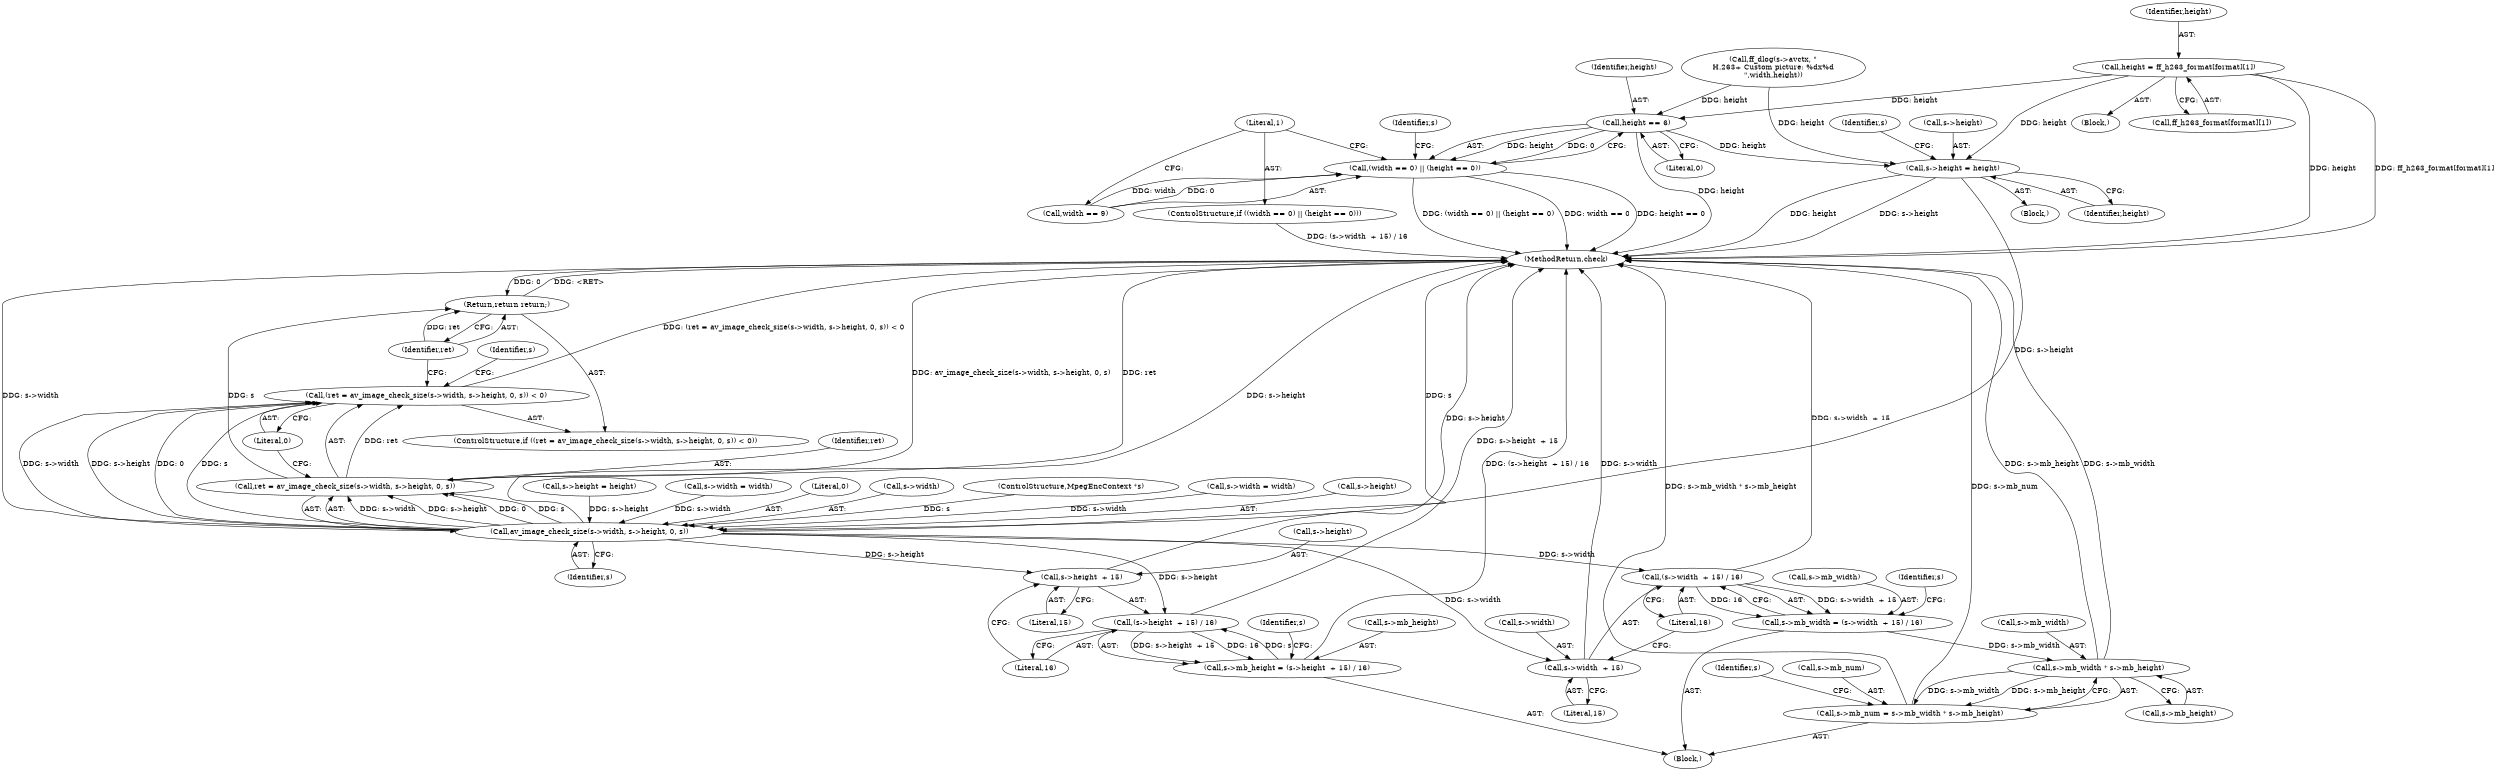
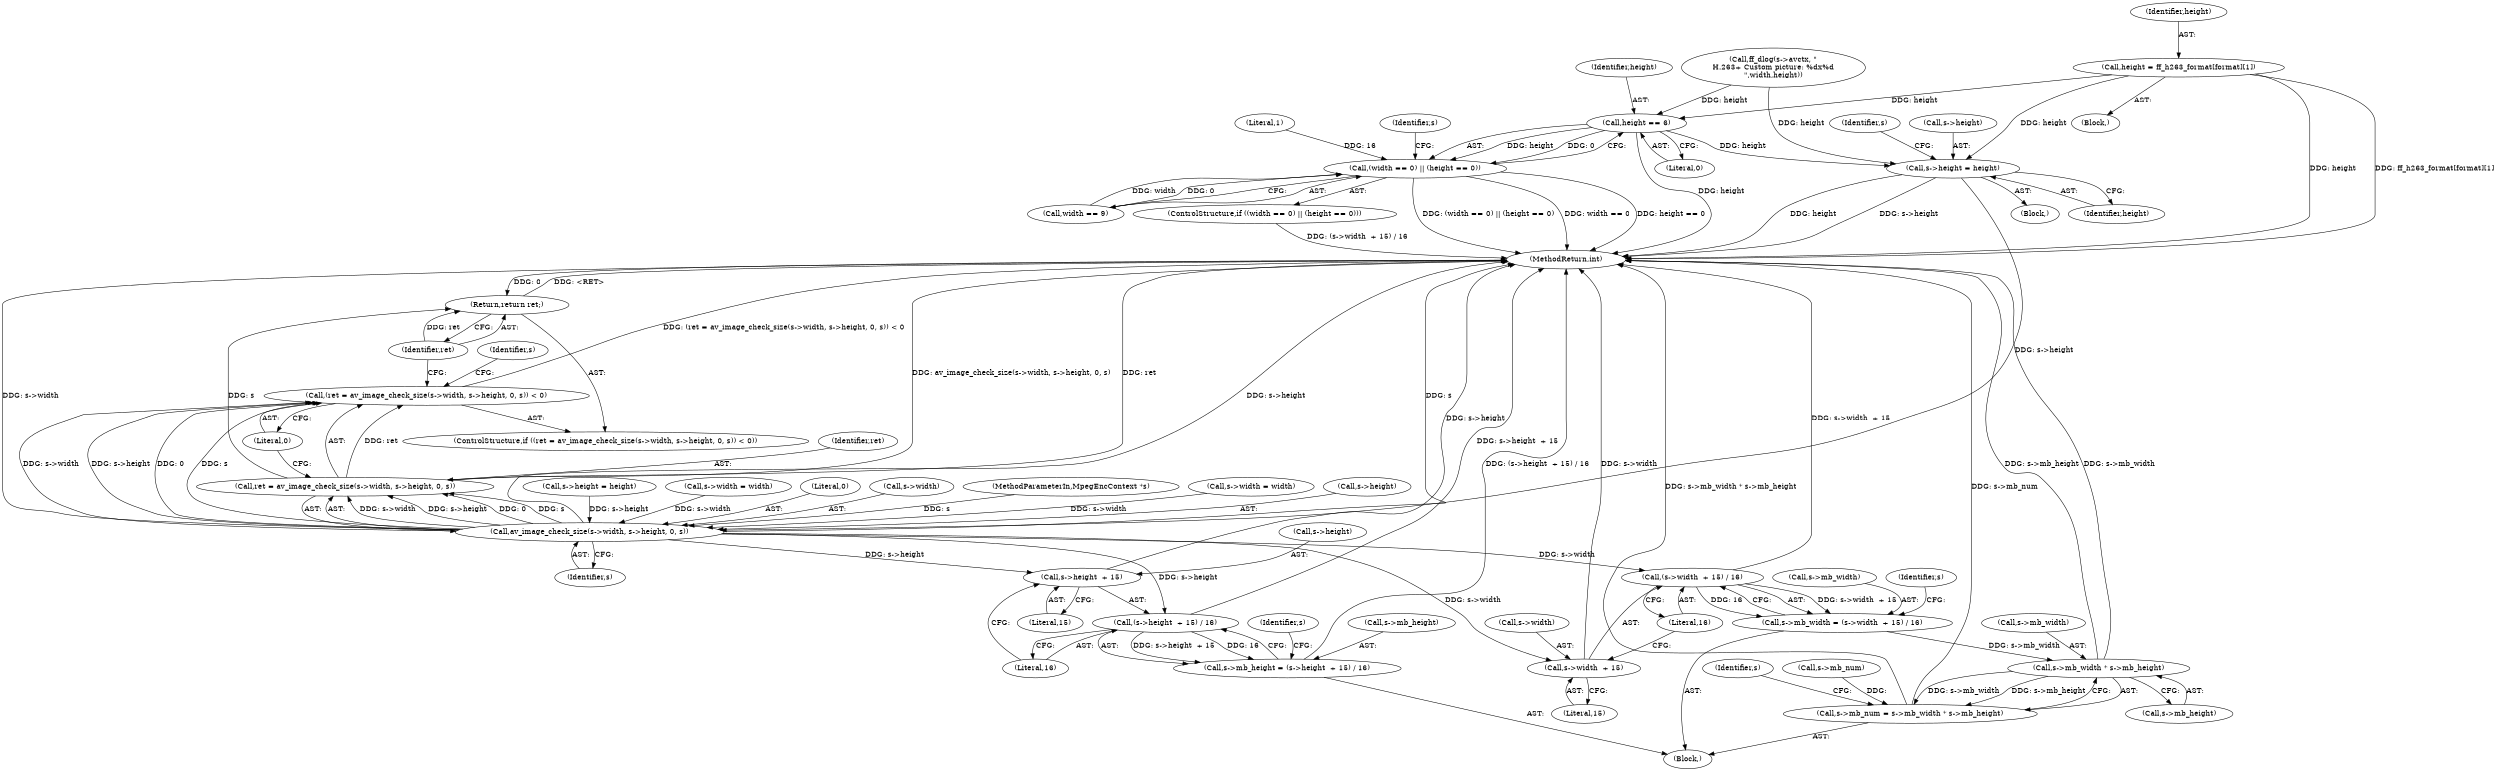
(2212, 123) -> none
(1360, 146) -> (1360, 146)
(1164, 160) -> (1237, 192)
(1265, 166) -> (1343, 191)
(1566, 260) -> (1566, 260)
(507, 305) -> (507, 305)
(1071, 487) -> (1071, 487)
(1279, 646) -> (1279, 646)
(1878, 691) -> (1878, 691)
